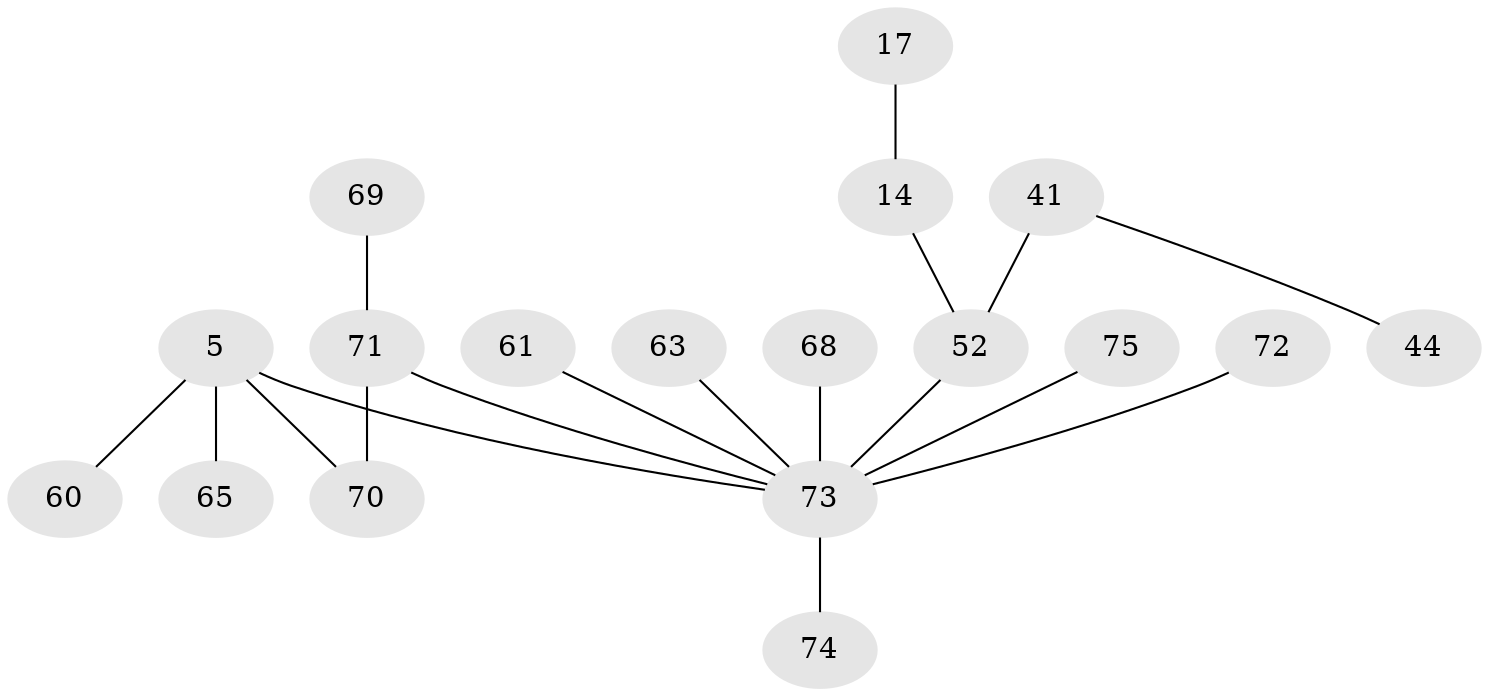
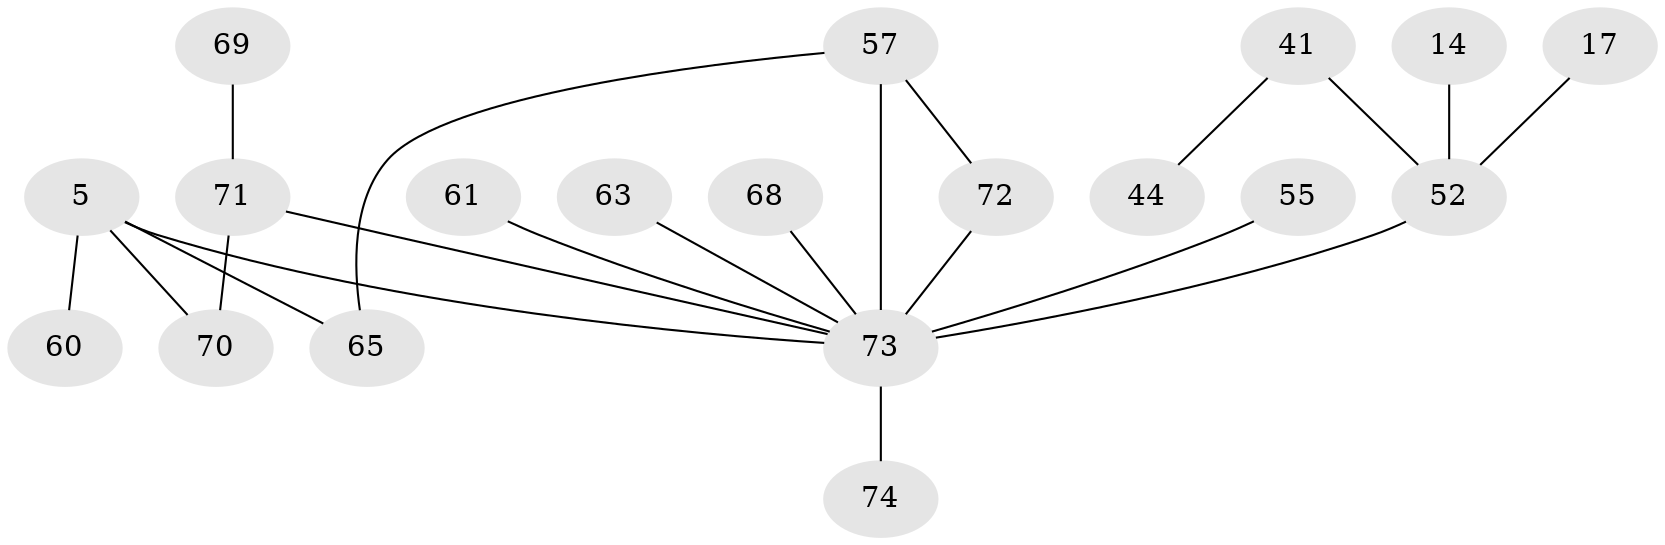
none -> (881, 46)
(896, 122) -> (1525, 121)
(1122, 348) -> (1298, 197)
